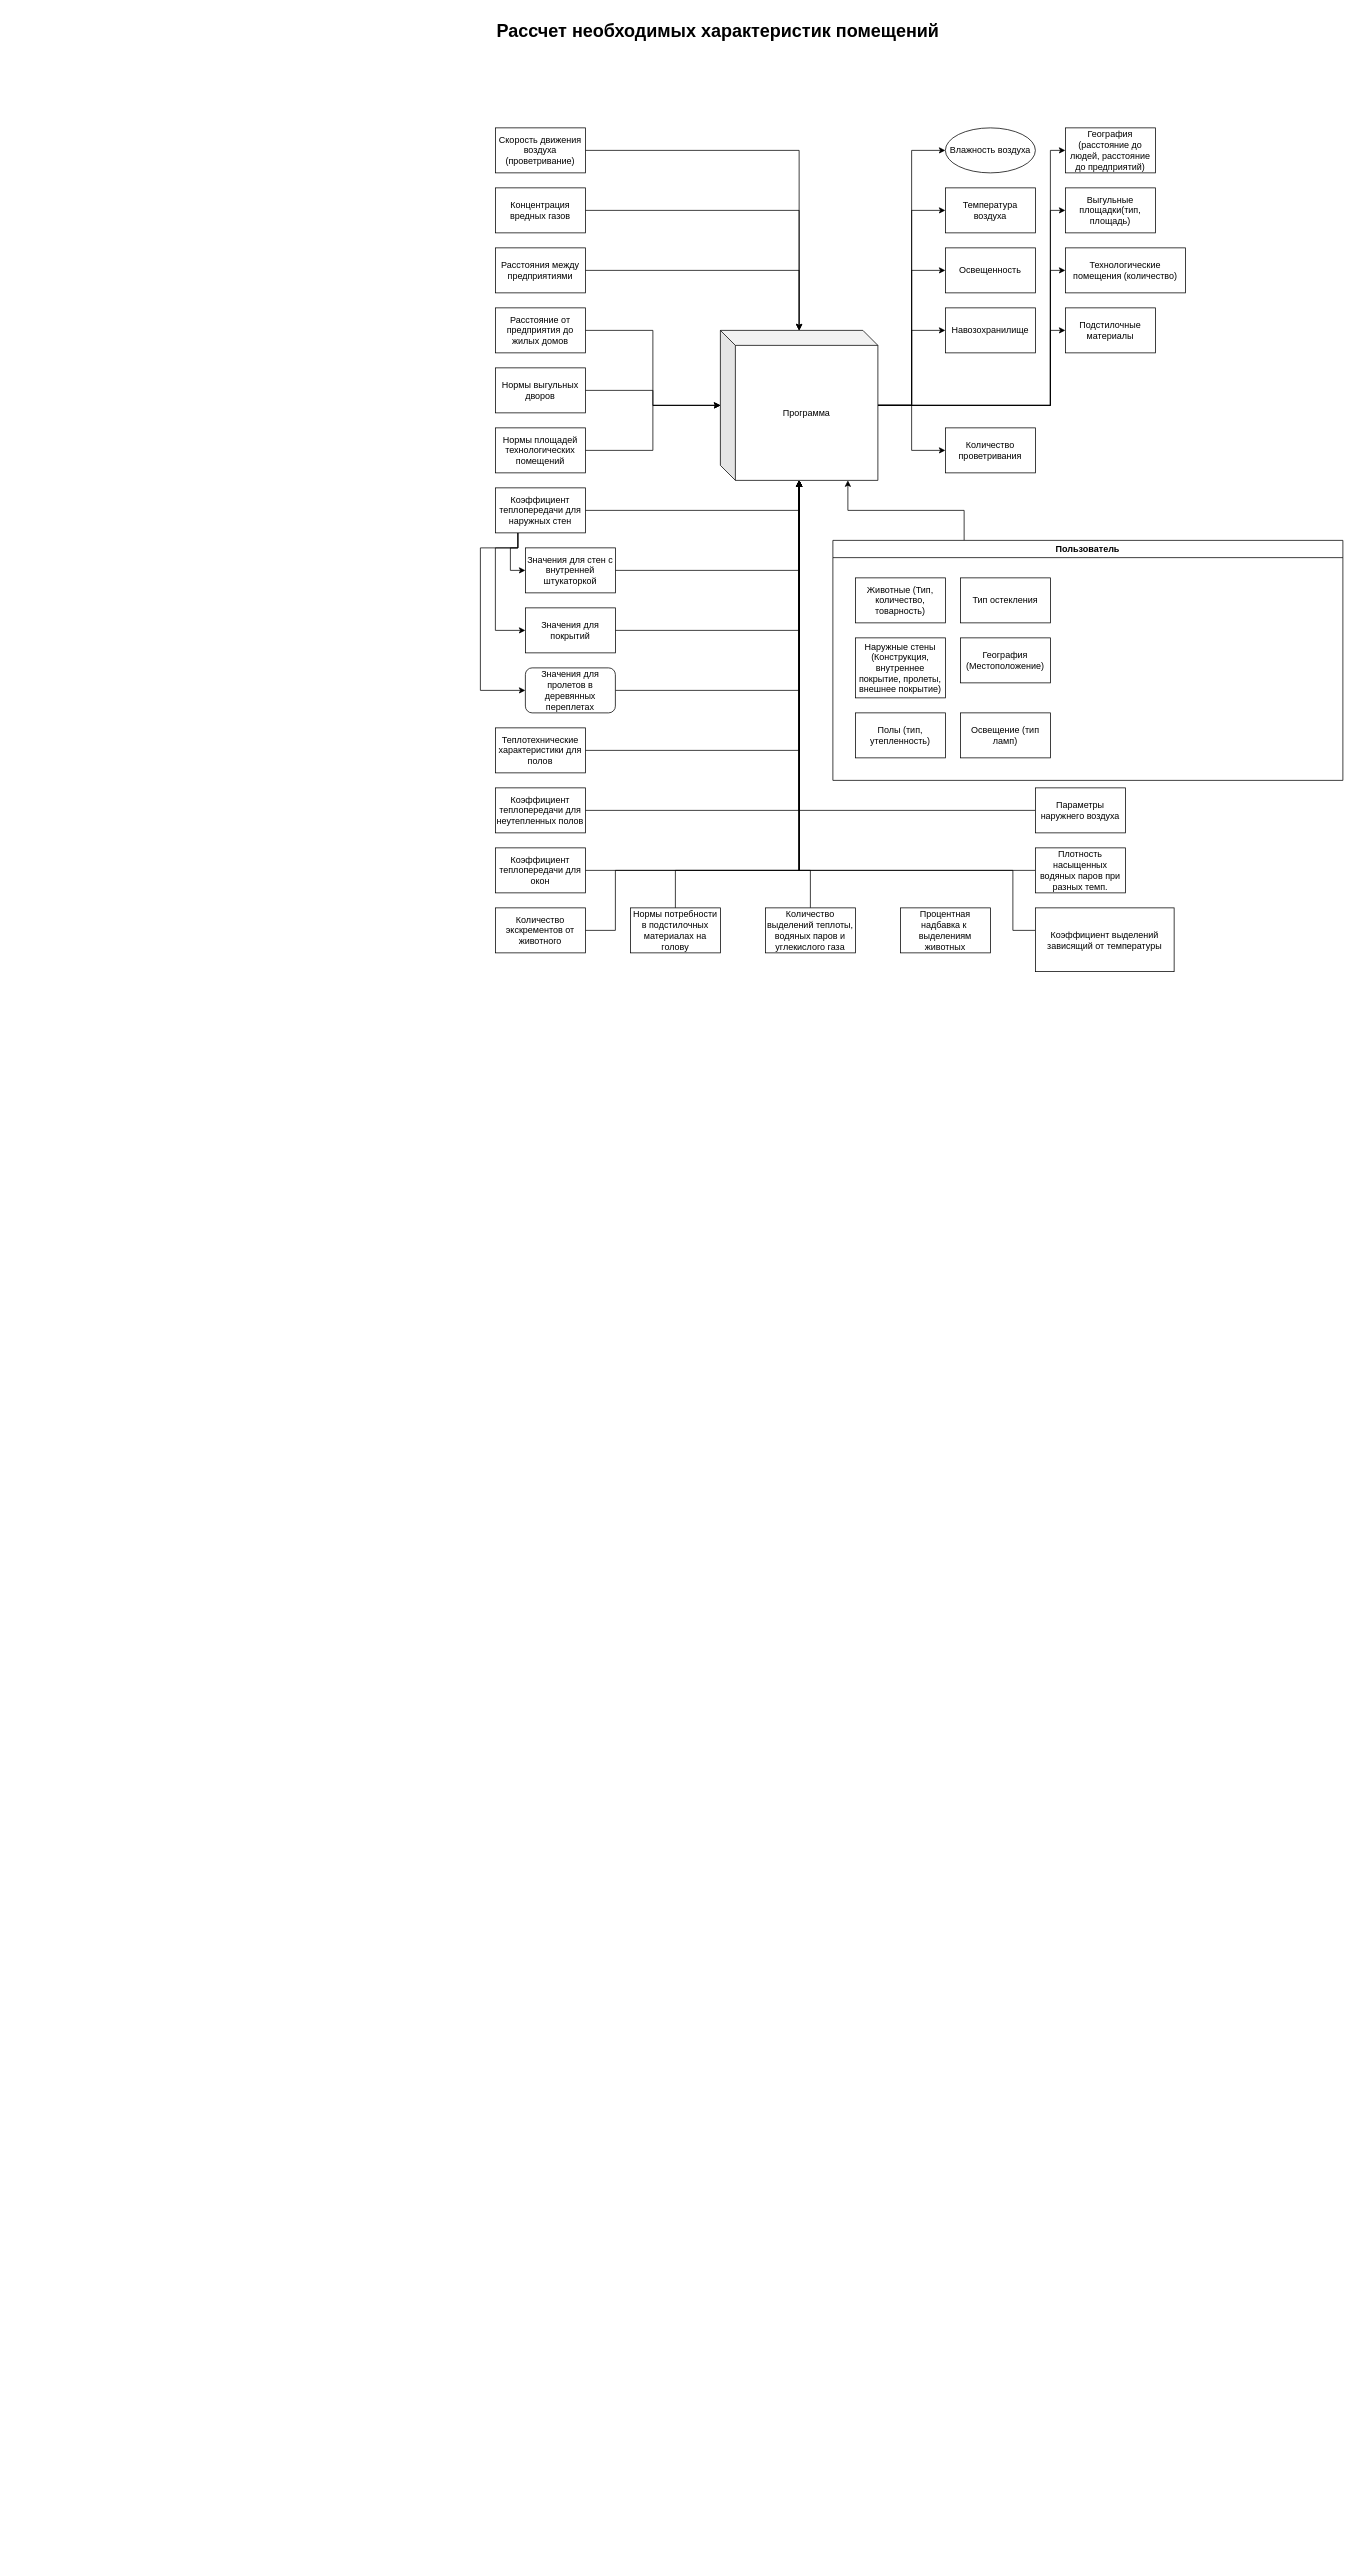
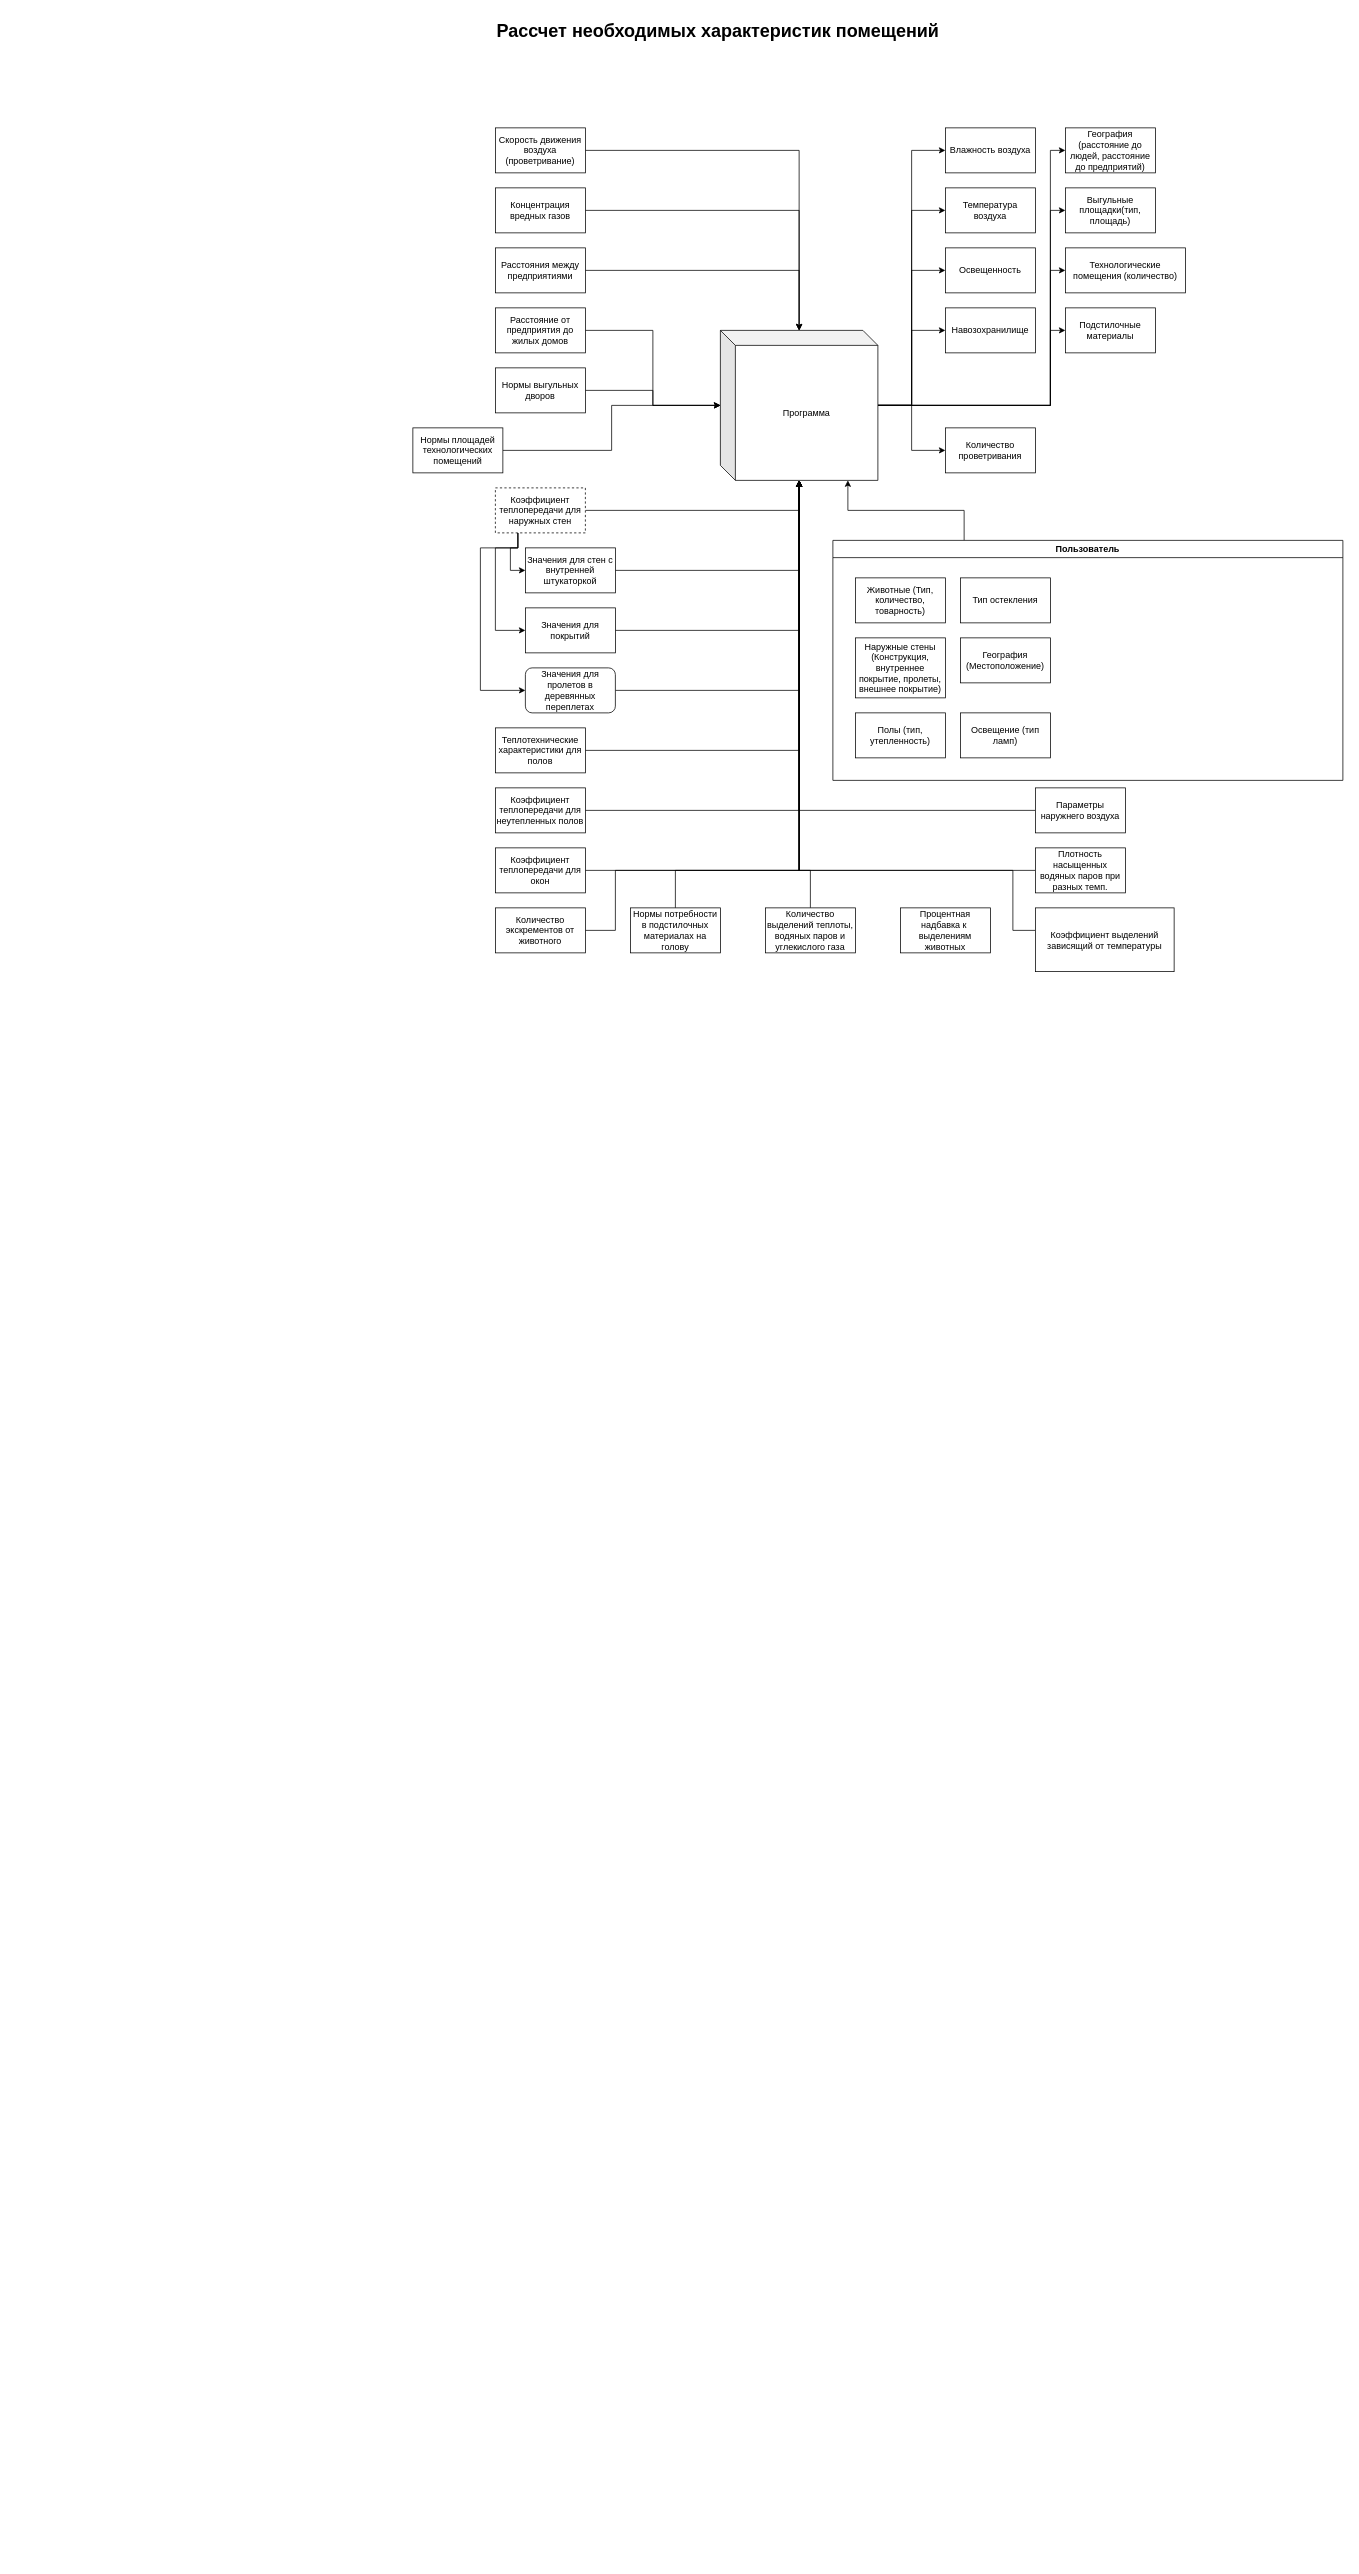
(990, 150) -> (990, 150)
(540, 450) -> (458, 450)
(540, 510) -> (540, 510)
